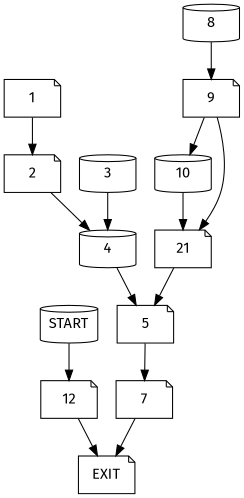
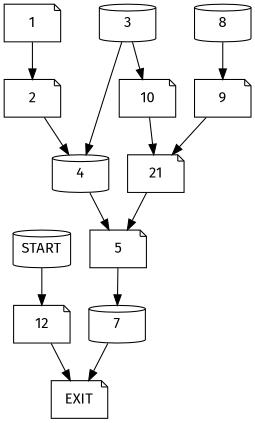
(199, 131) -> (136, 56)
(183, 174) -> (147, 98)
(144, 400) -> (117, 324)
